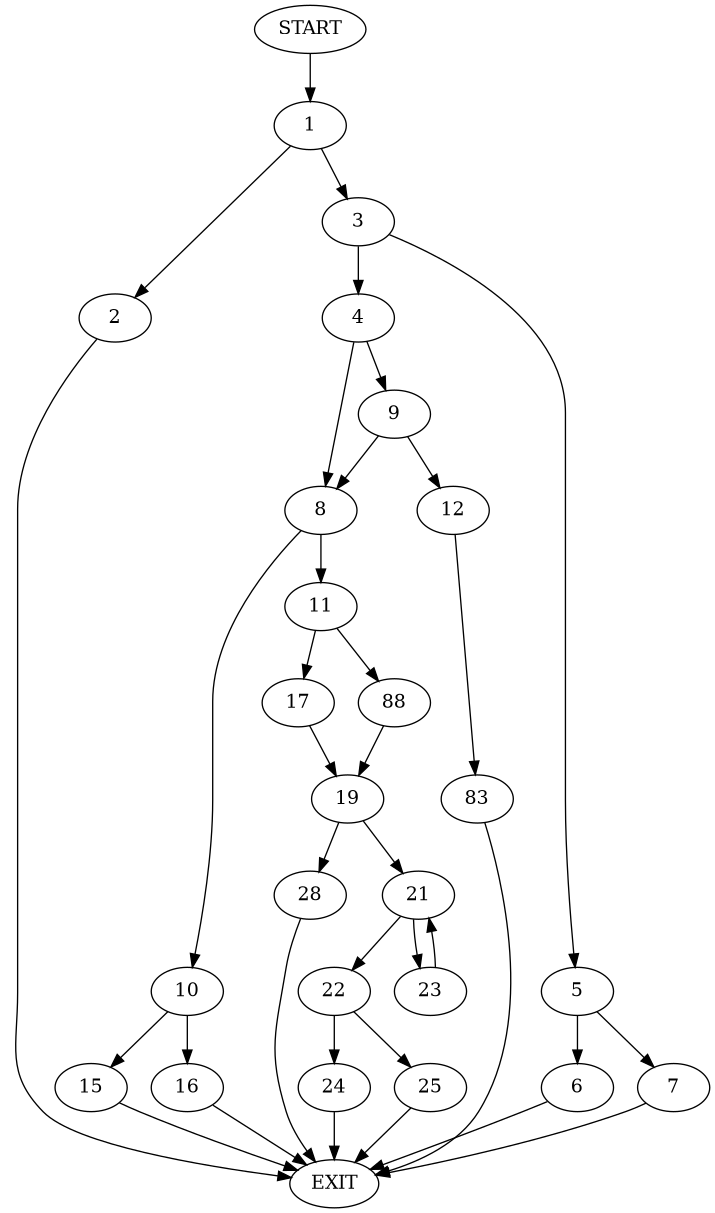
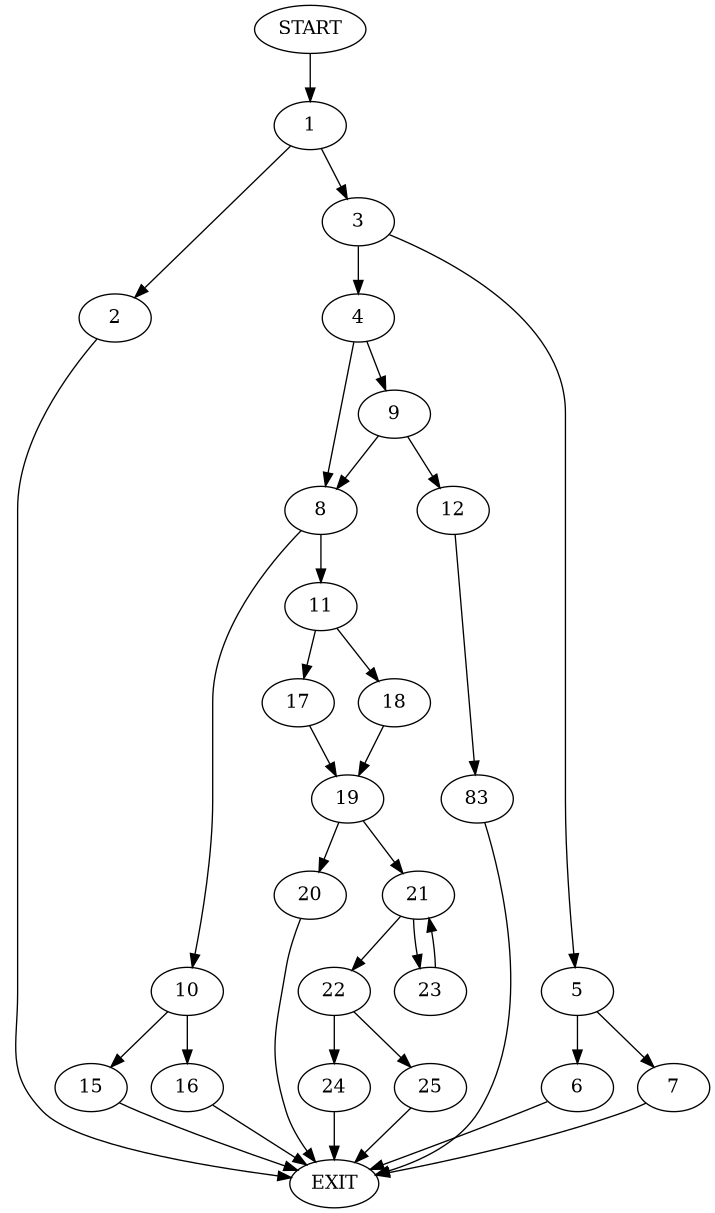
(394, 703) -> (394, 703)
(310, 895) -> (310, 895)
